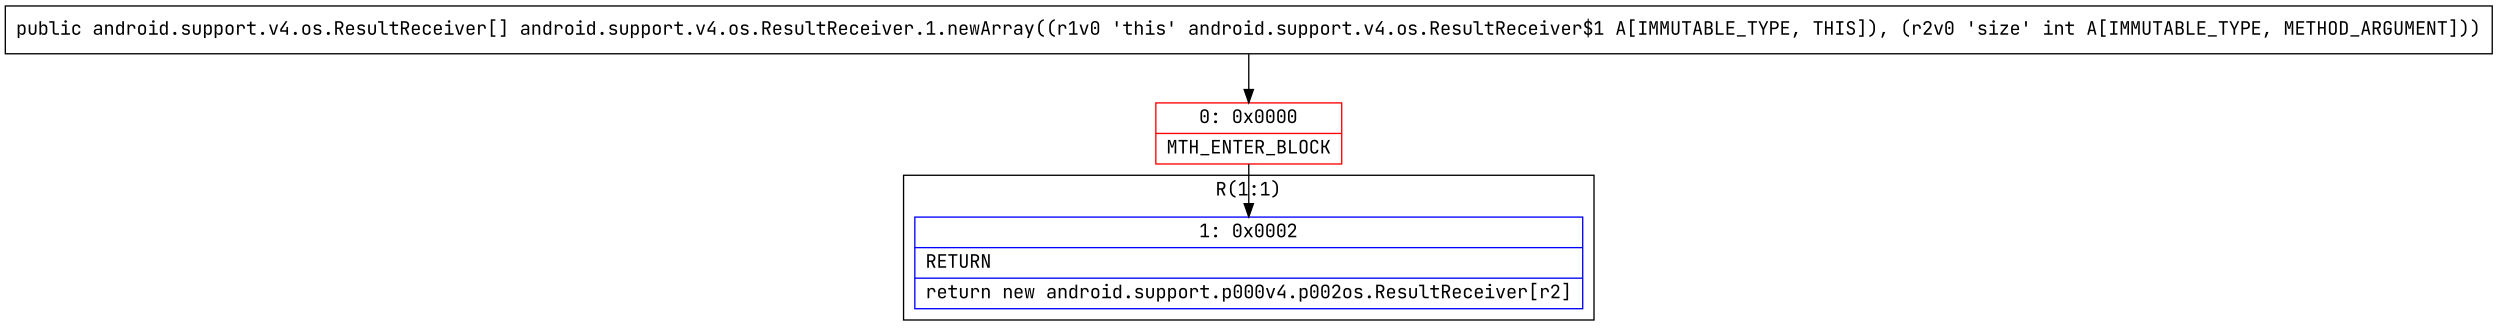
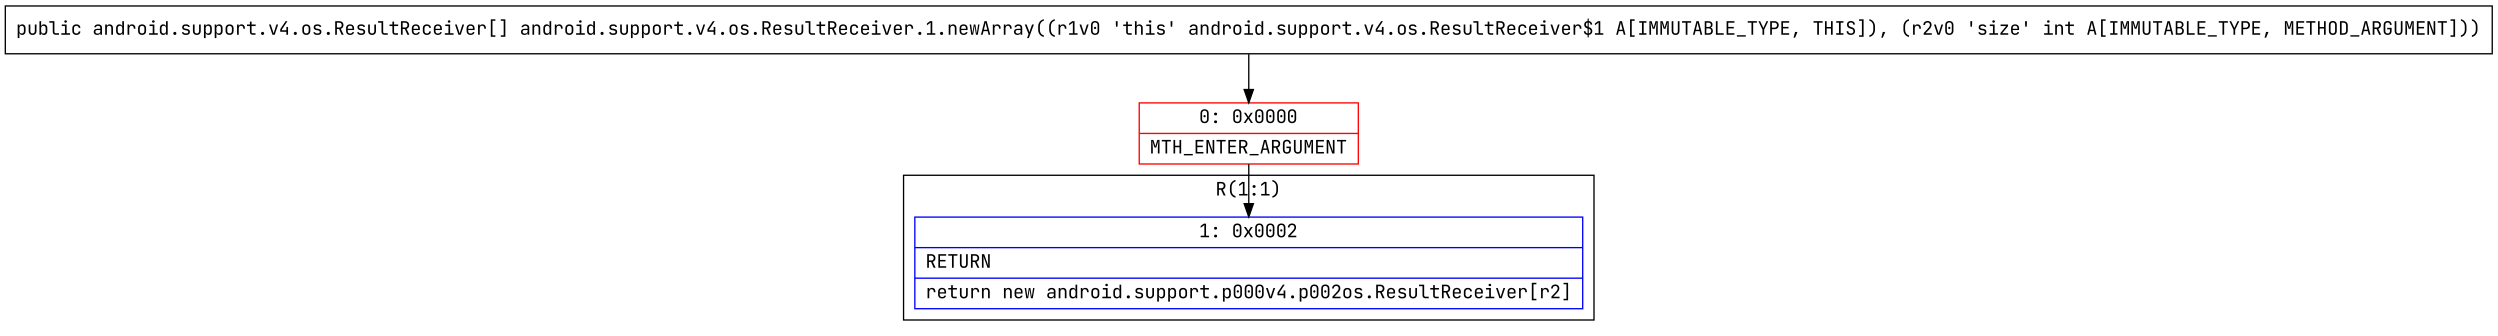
(1249, 148) -> (1249, 148)
